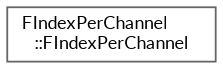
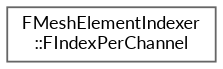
(111, 34) -> (111, 34)
